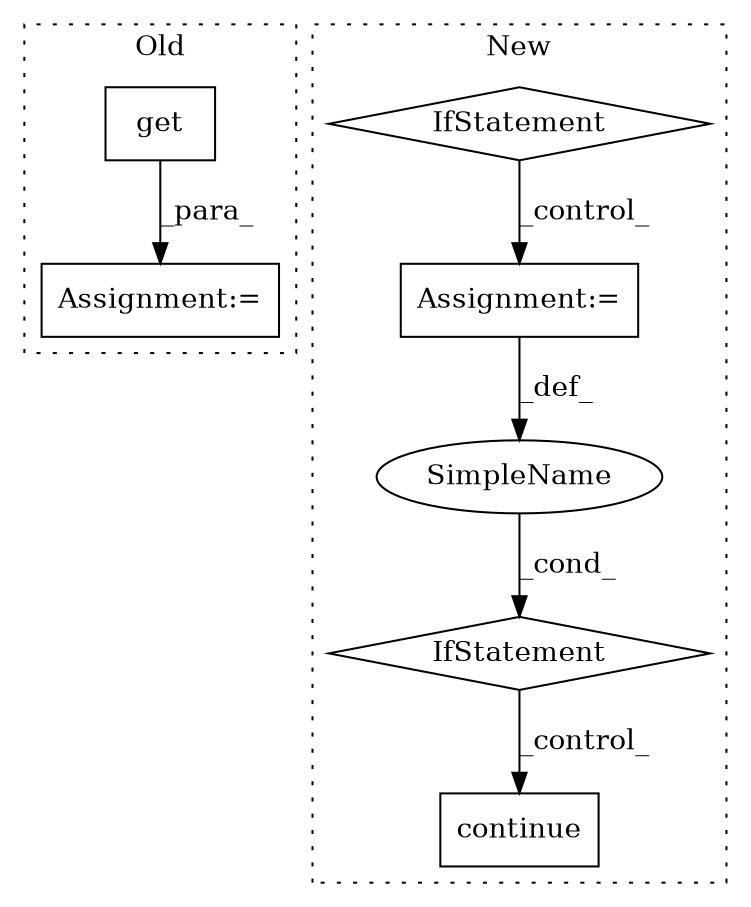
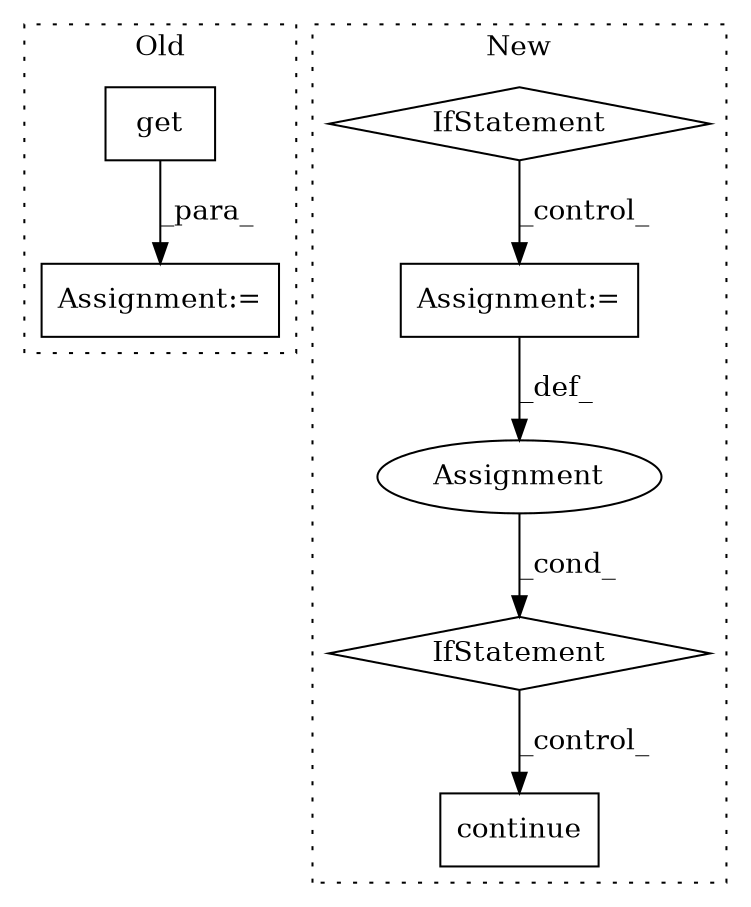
(519, 477) -> (519, 477)
